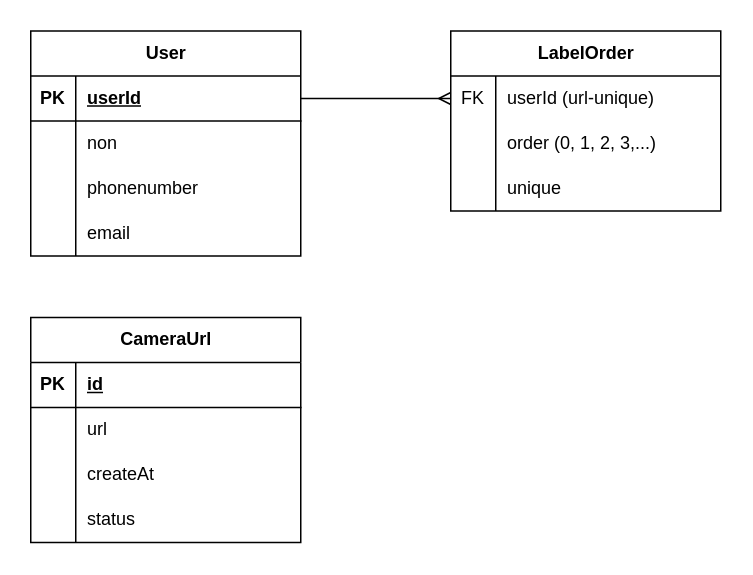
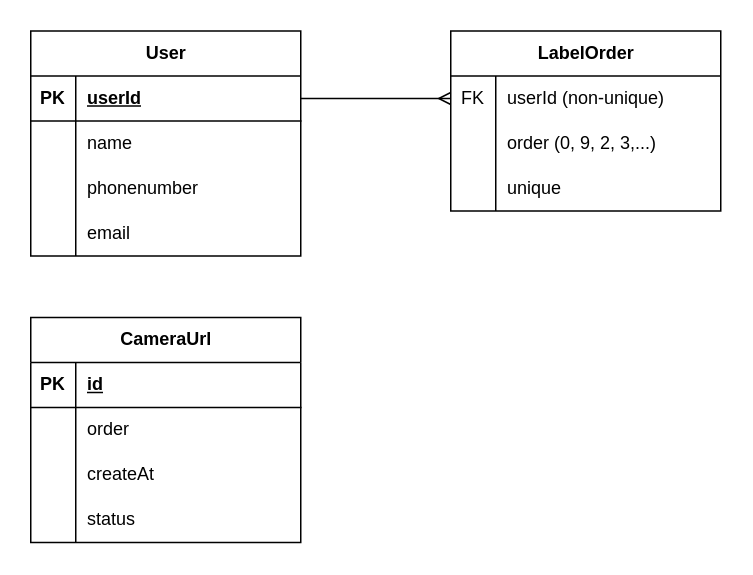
(596, 98) -> (599, 98)
(103, 143) -> (108, 143)
(593, 143) -> (593, 143)
(101, 430) -> (113, 430)
